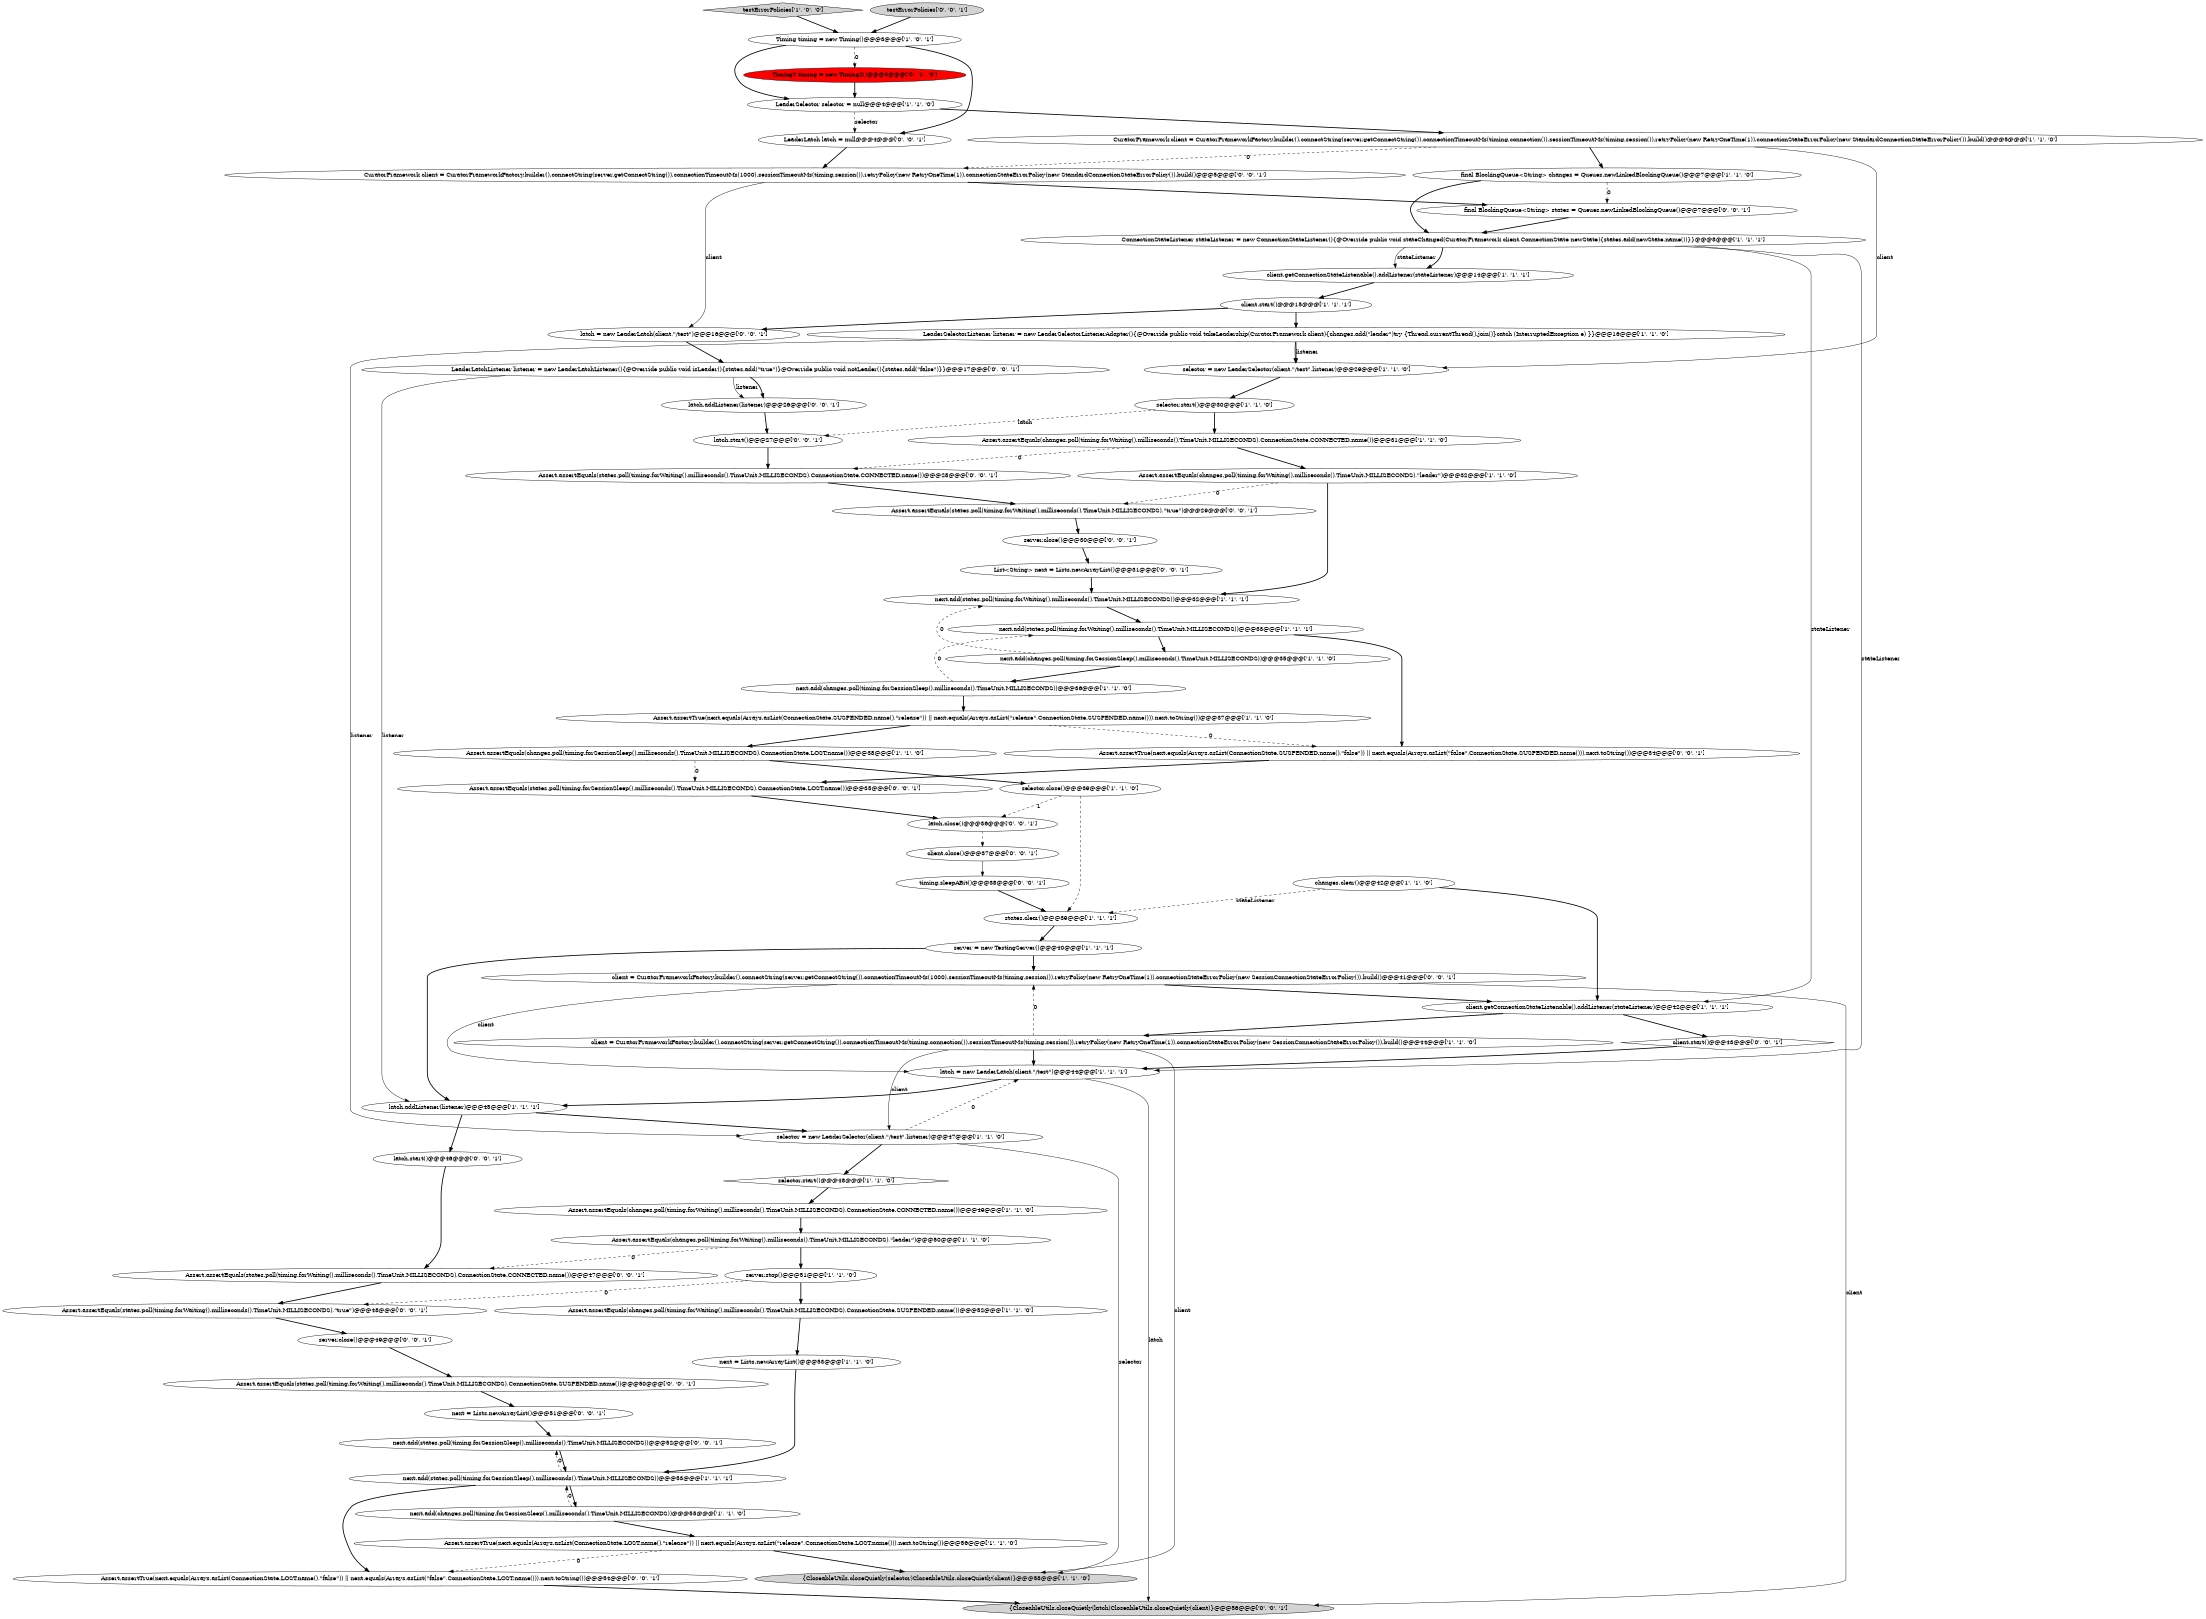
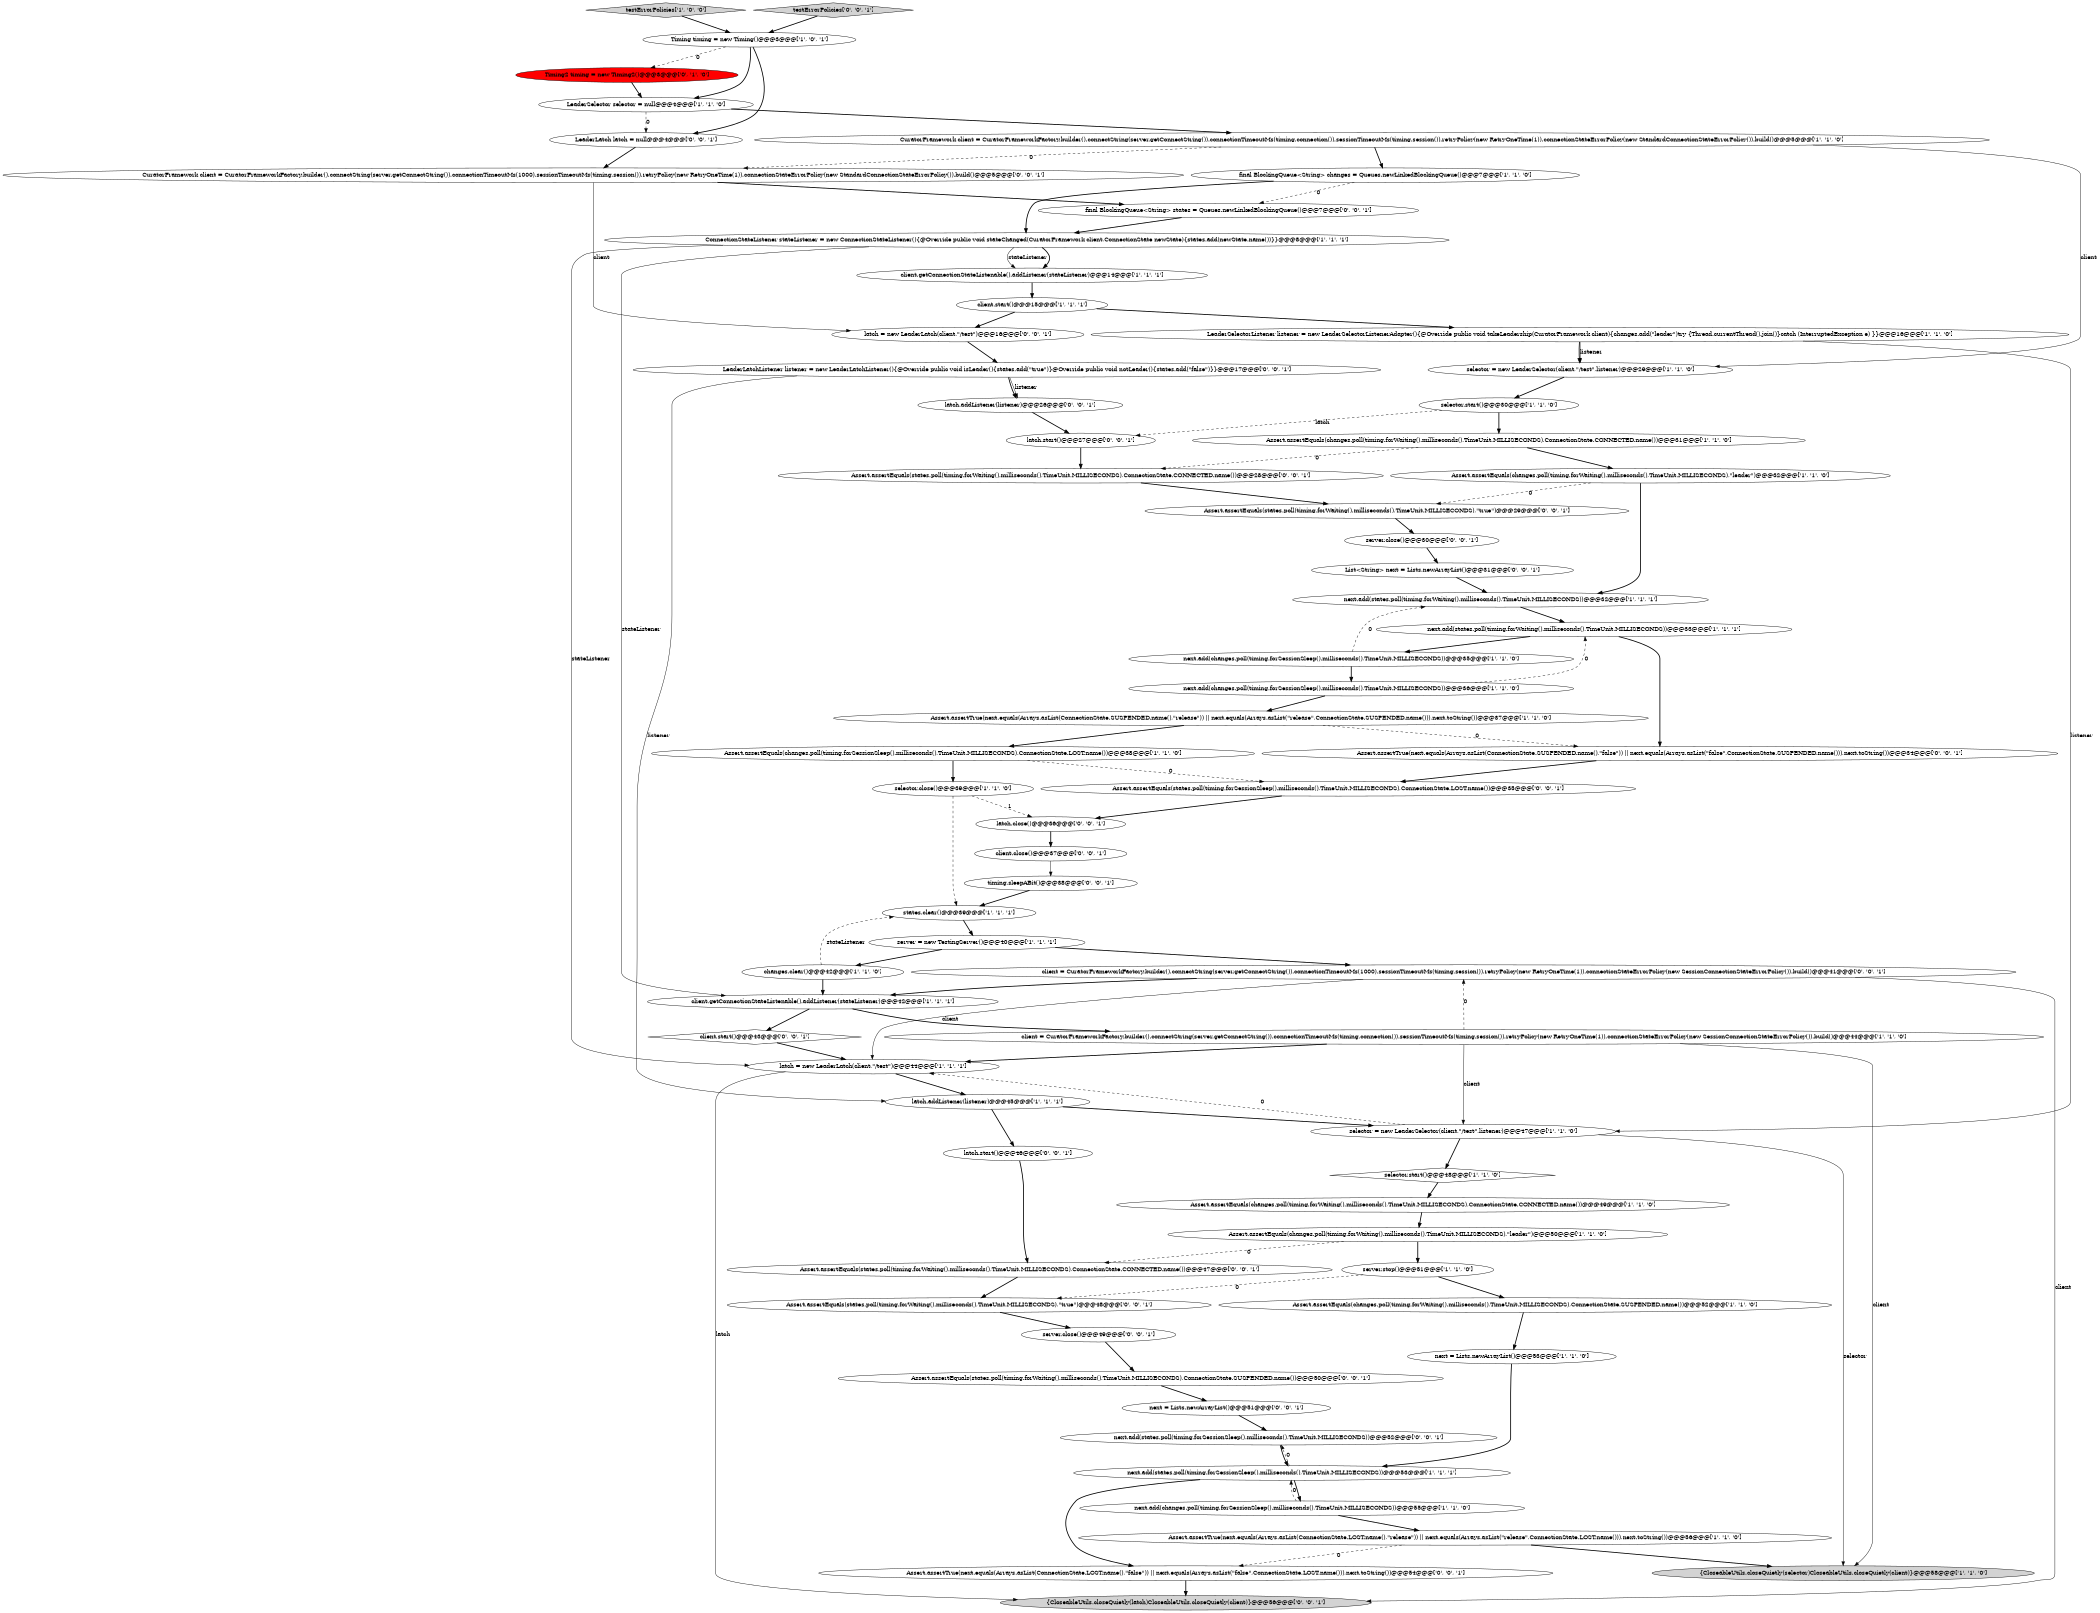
(927, 10) -> (833, 10)
(867, 122) -> (648, 122)
(982, 837) -> (1051, 837)
(611, 954) -> (901, 957)
